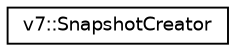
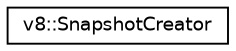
(118, 26) -> (118, 26)
